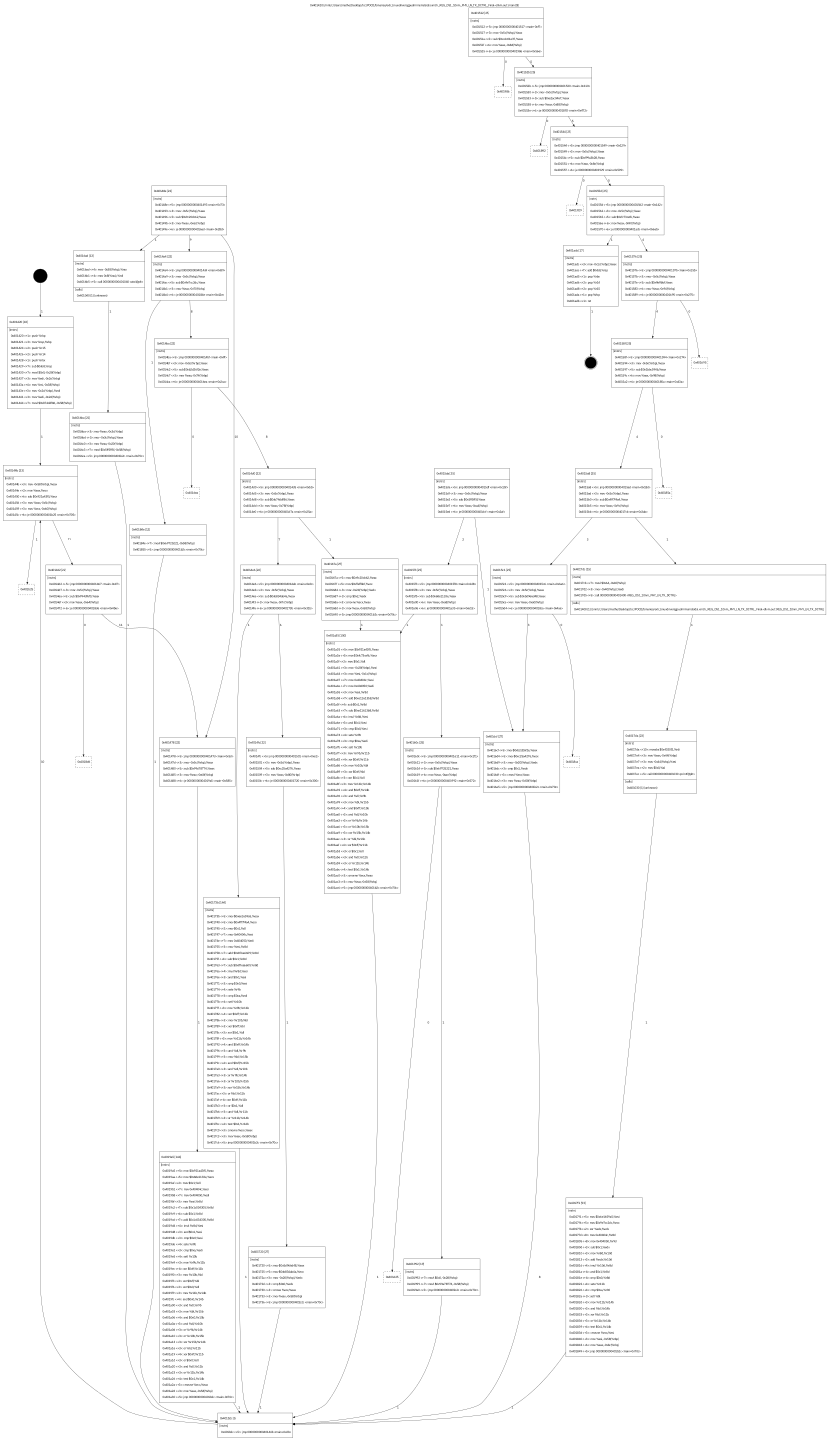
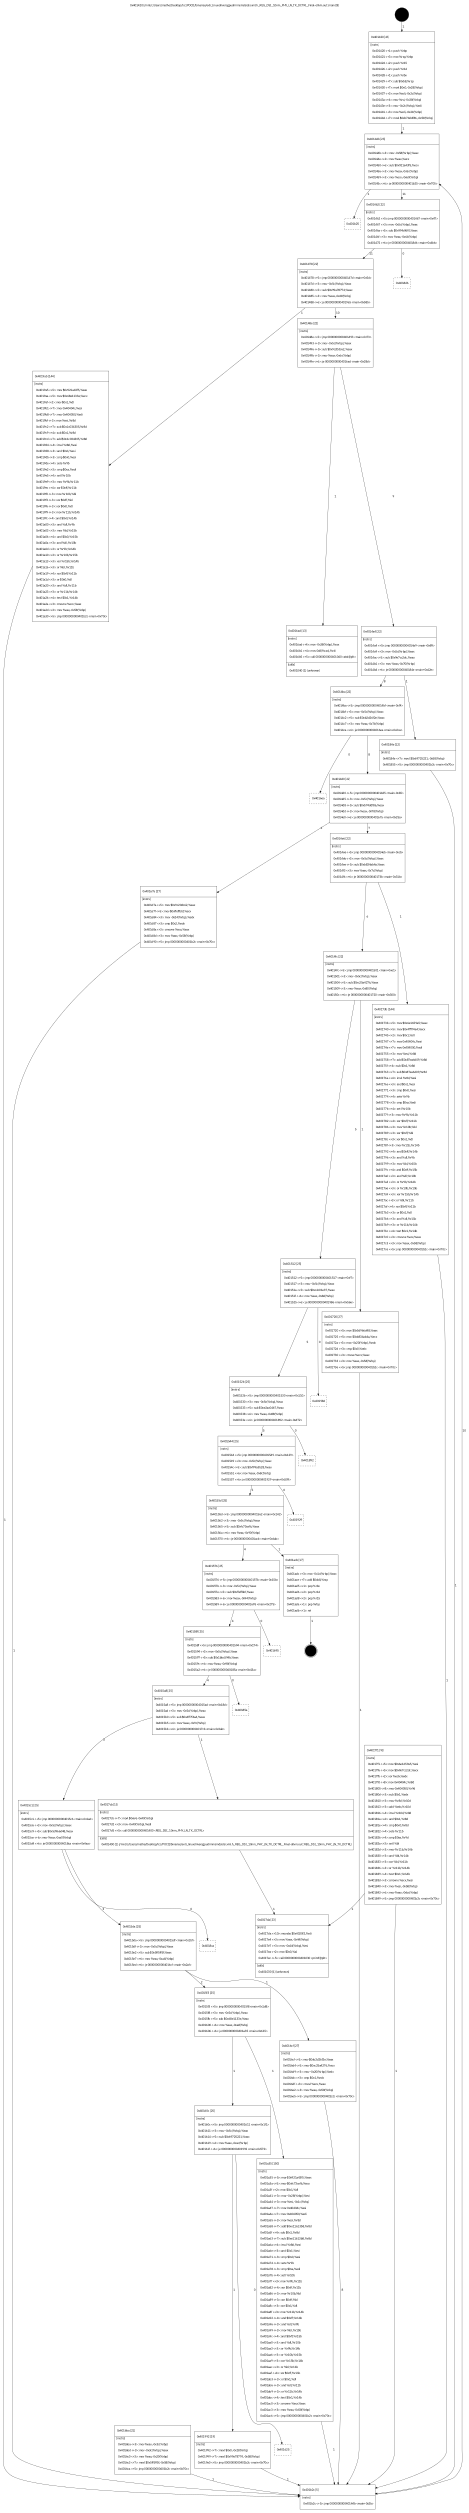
(108, 356) -> none
(234, 485) -> (335, 312)
(360, 624) -> (13, 1819)
(525, 672) -> (86, 1891)
(635, 995) -> (349, 1911)
none -> (335, 1128)
